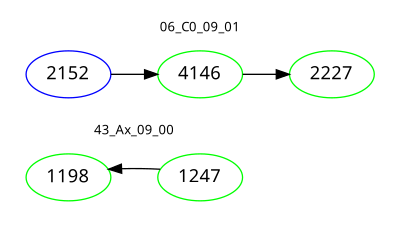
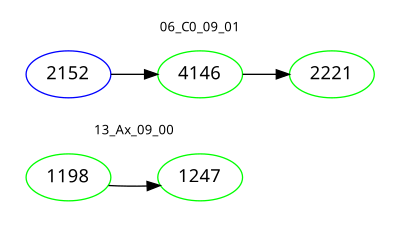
(332, 74) -> (332, 74)
(134, 131) -> (134, 131)
(141, 169) -> (128, 186)
